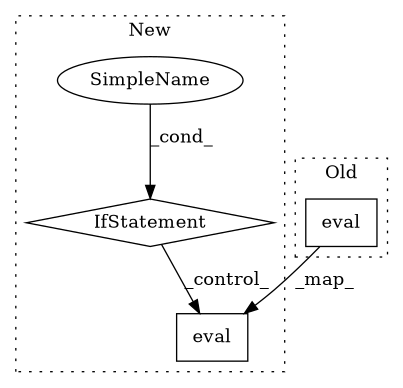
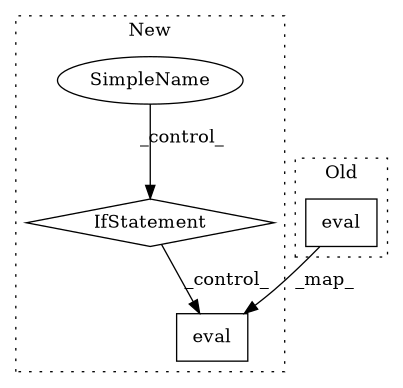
(182, 138) -> (182, 138)
